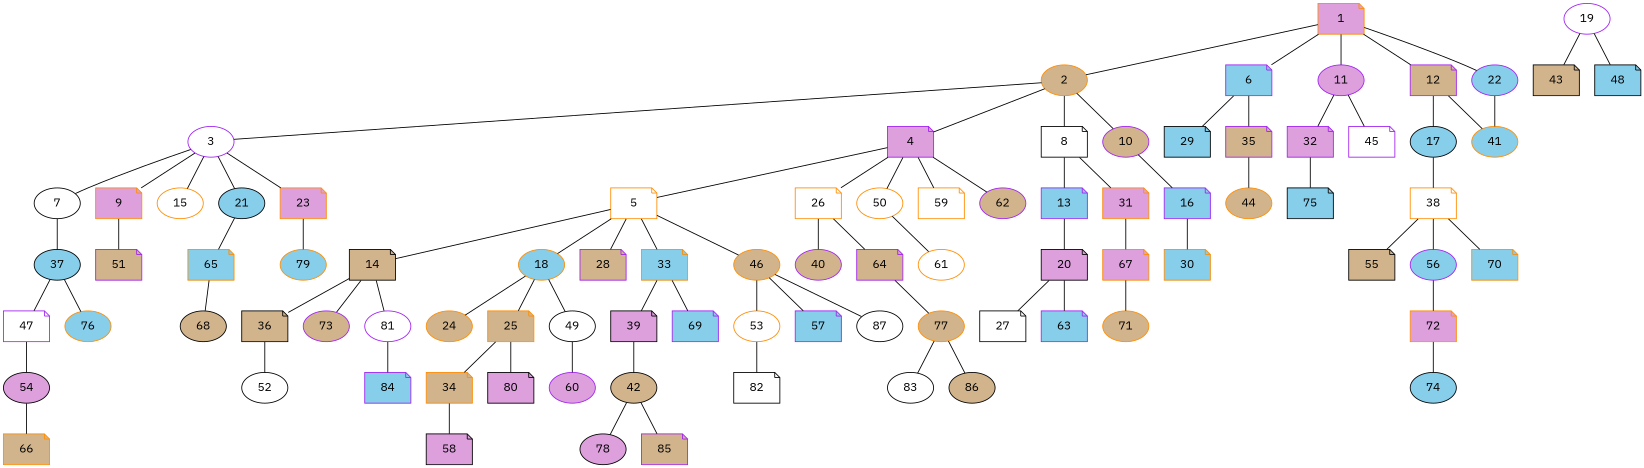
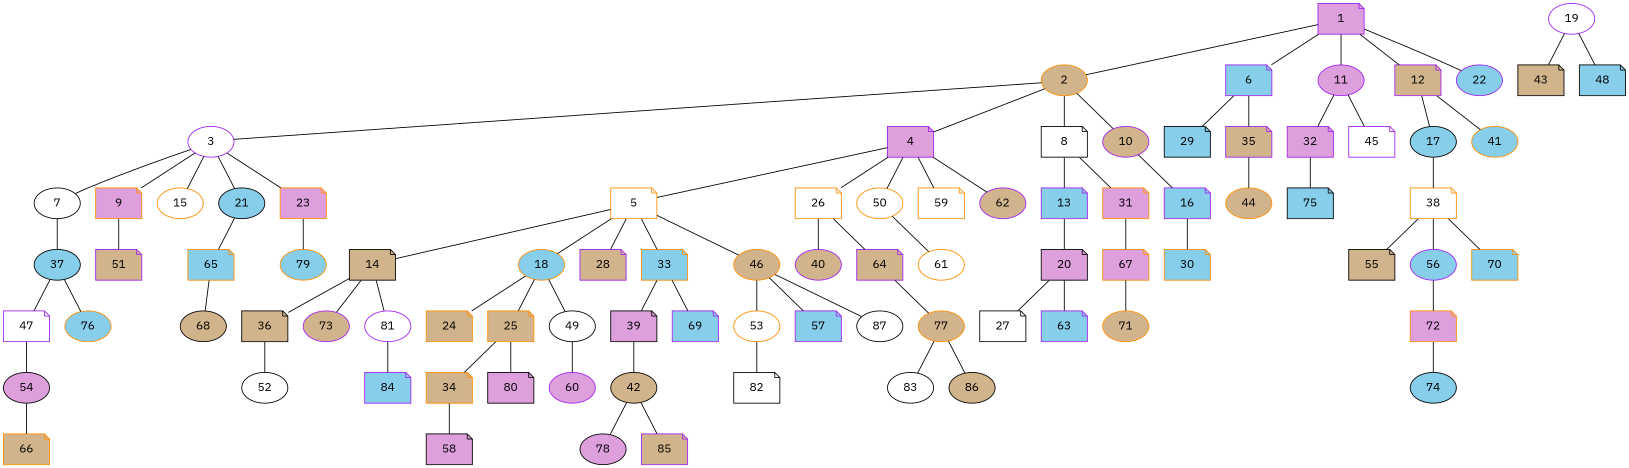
(1341, 19) -> (1341, 19)
(1495, 111) -> none
(449, 326) -> (449, 326)
